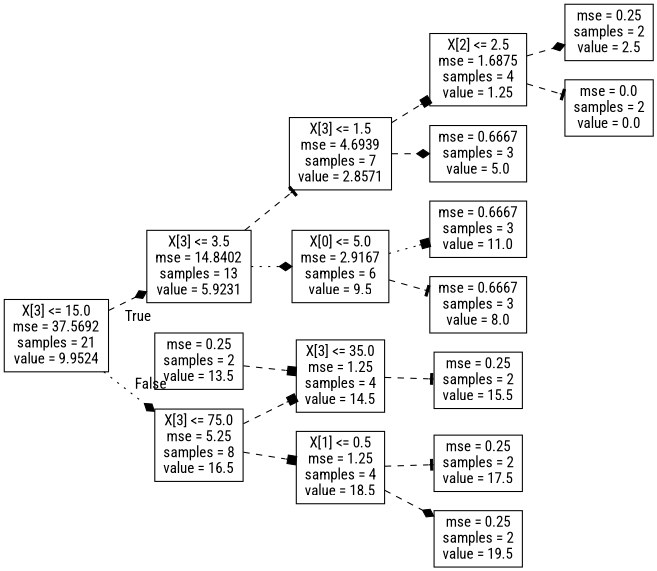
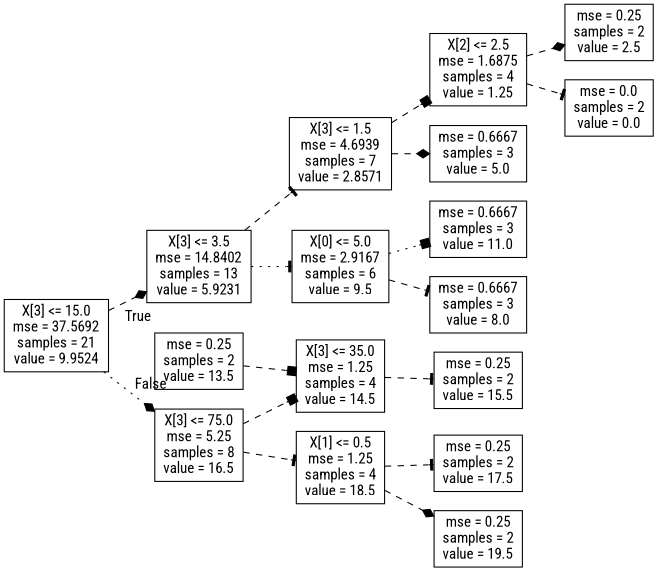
(265, 267) -> (269, 267)
(264, 456) -> (267, 456)
